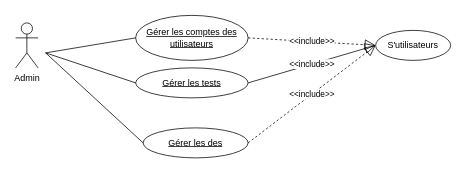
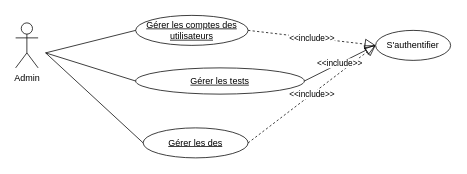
(192, 38) -> (192, 30)
(413, 45) -> (413, 45)
(192, 83) -> (220, 81)
